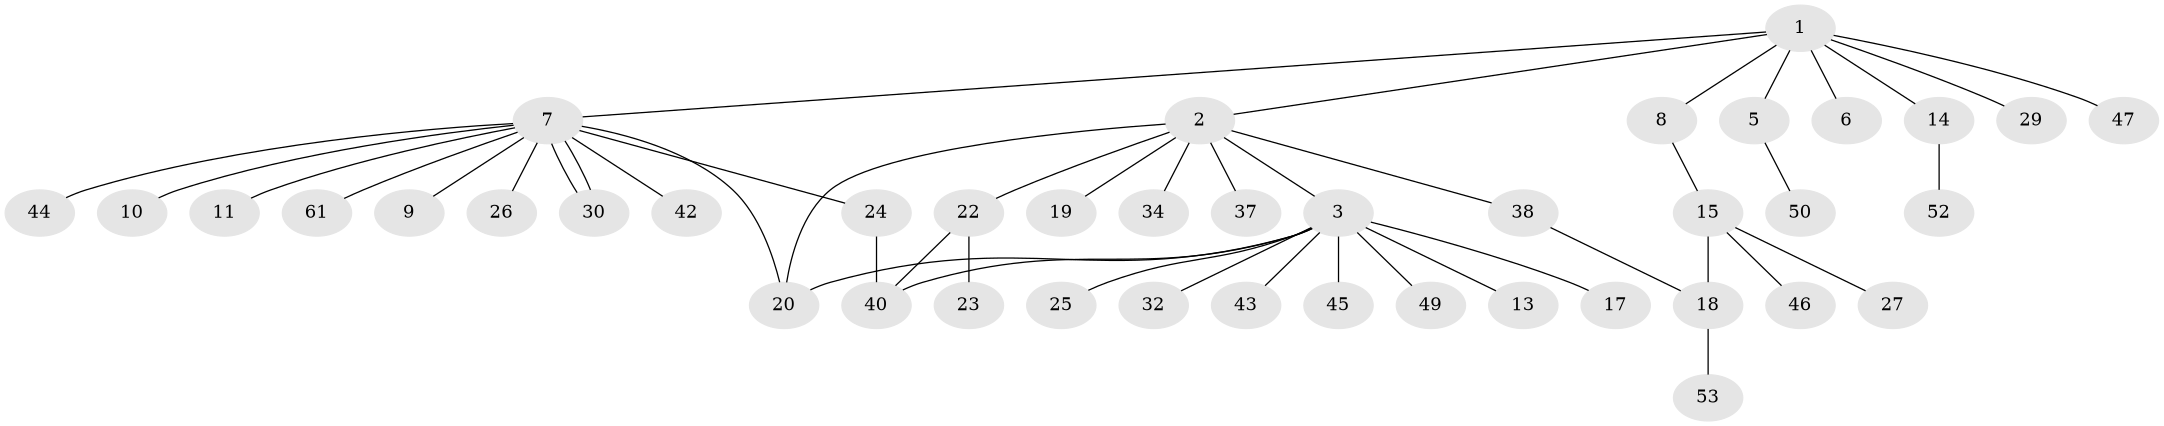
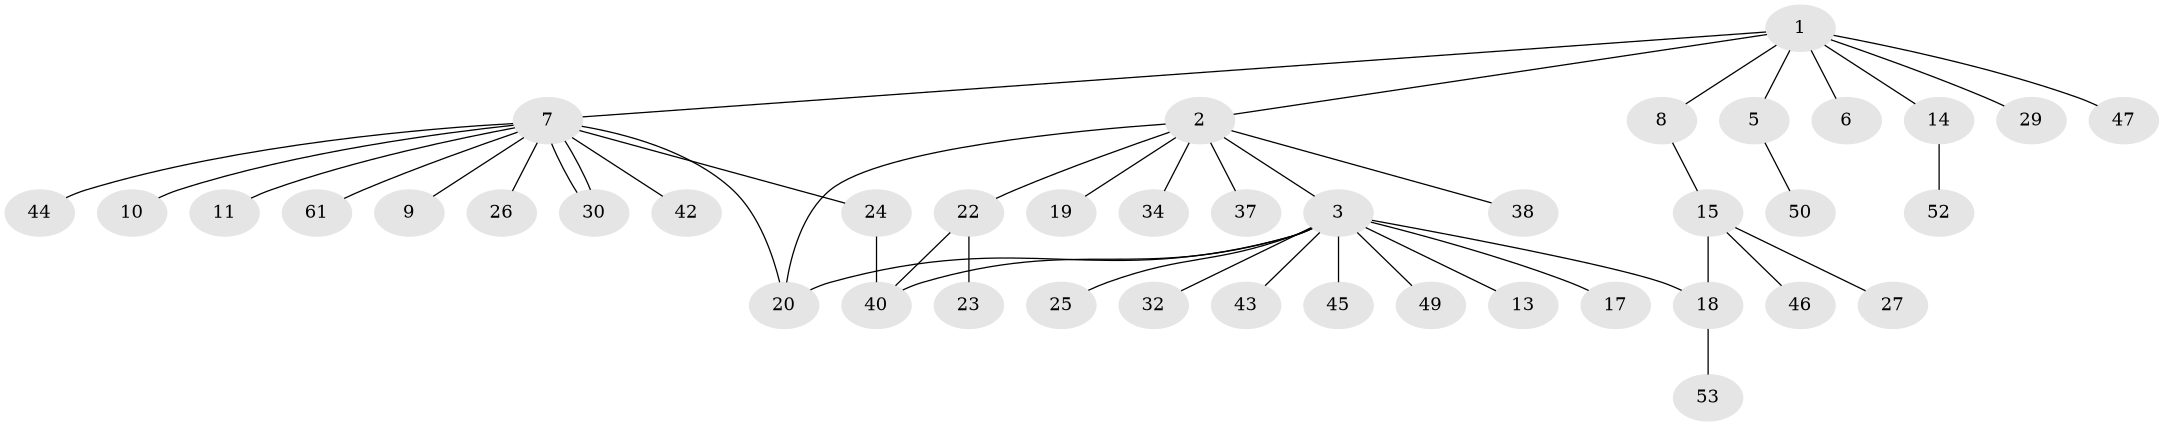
(1616, 259) -> (1528, 250)
